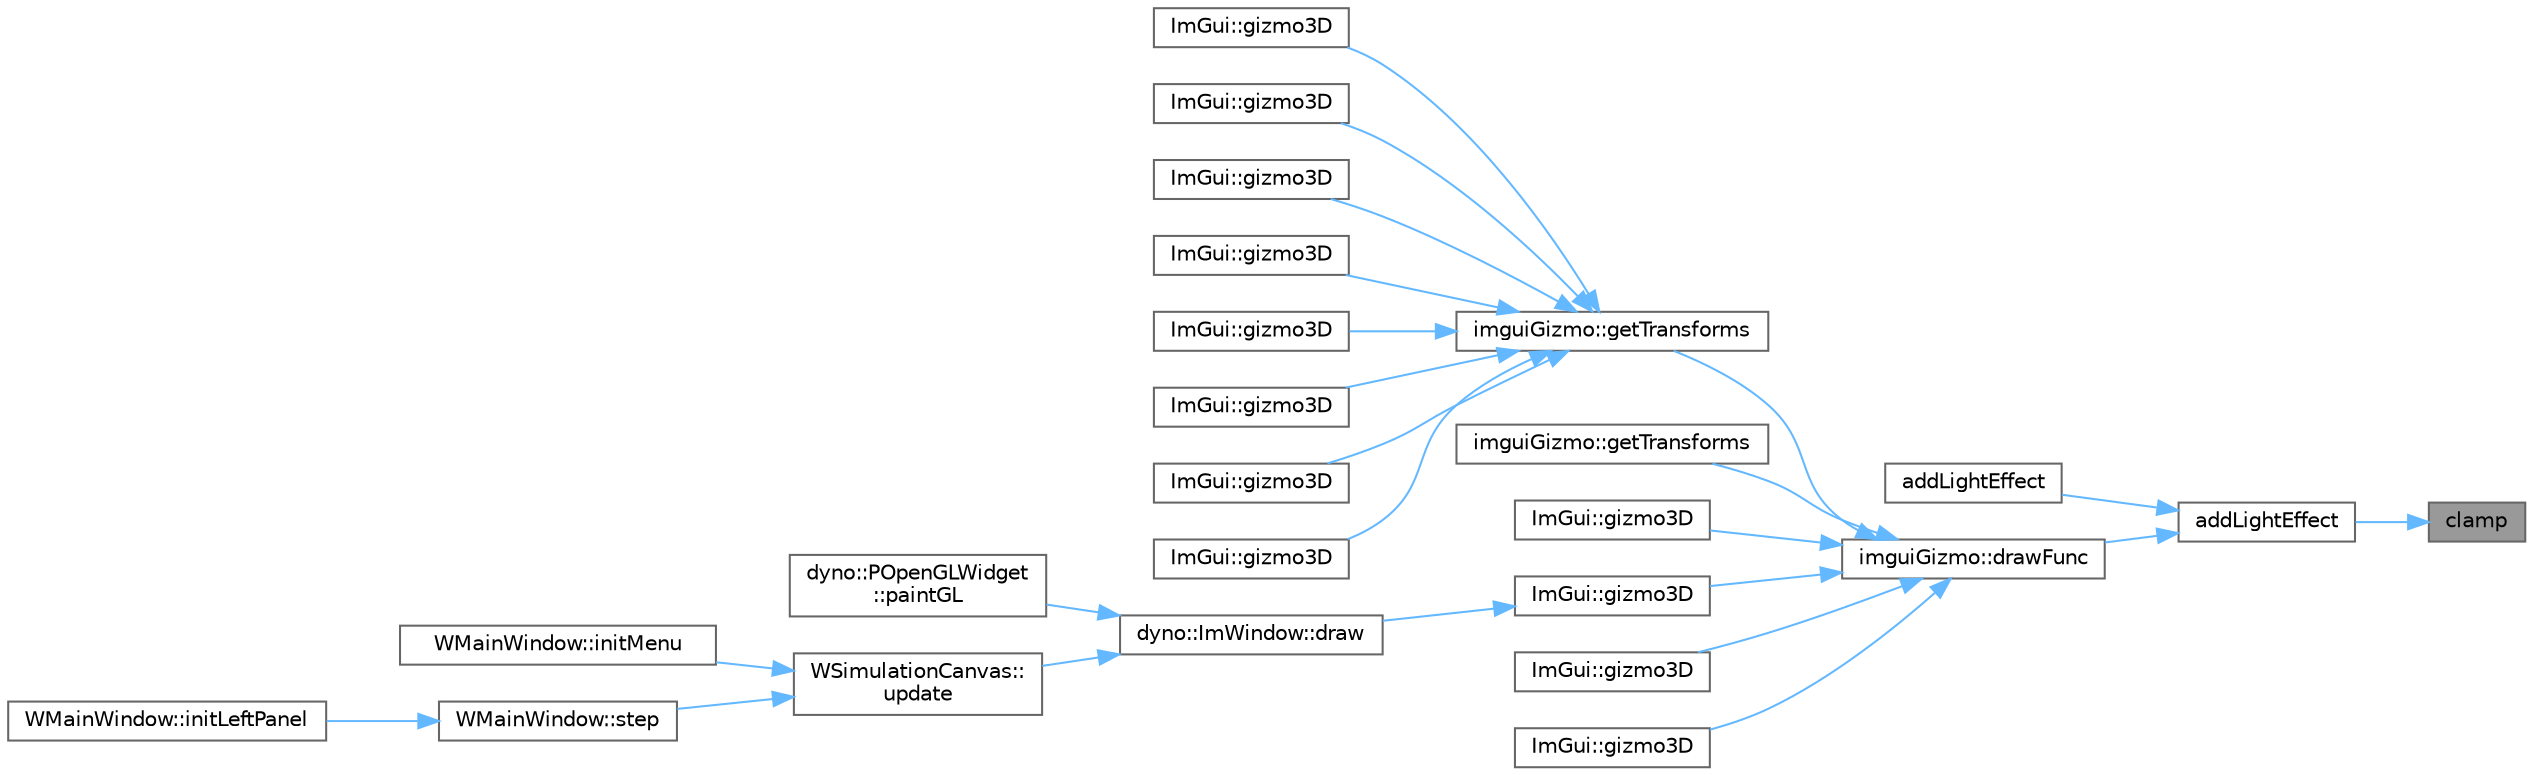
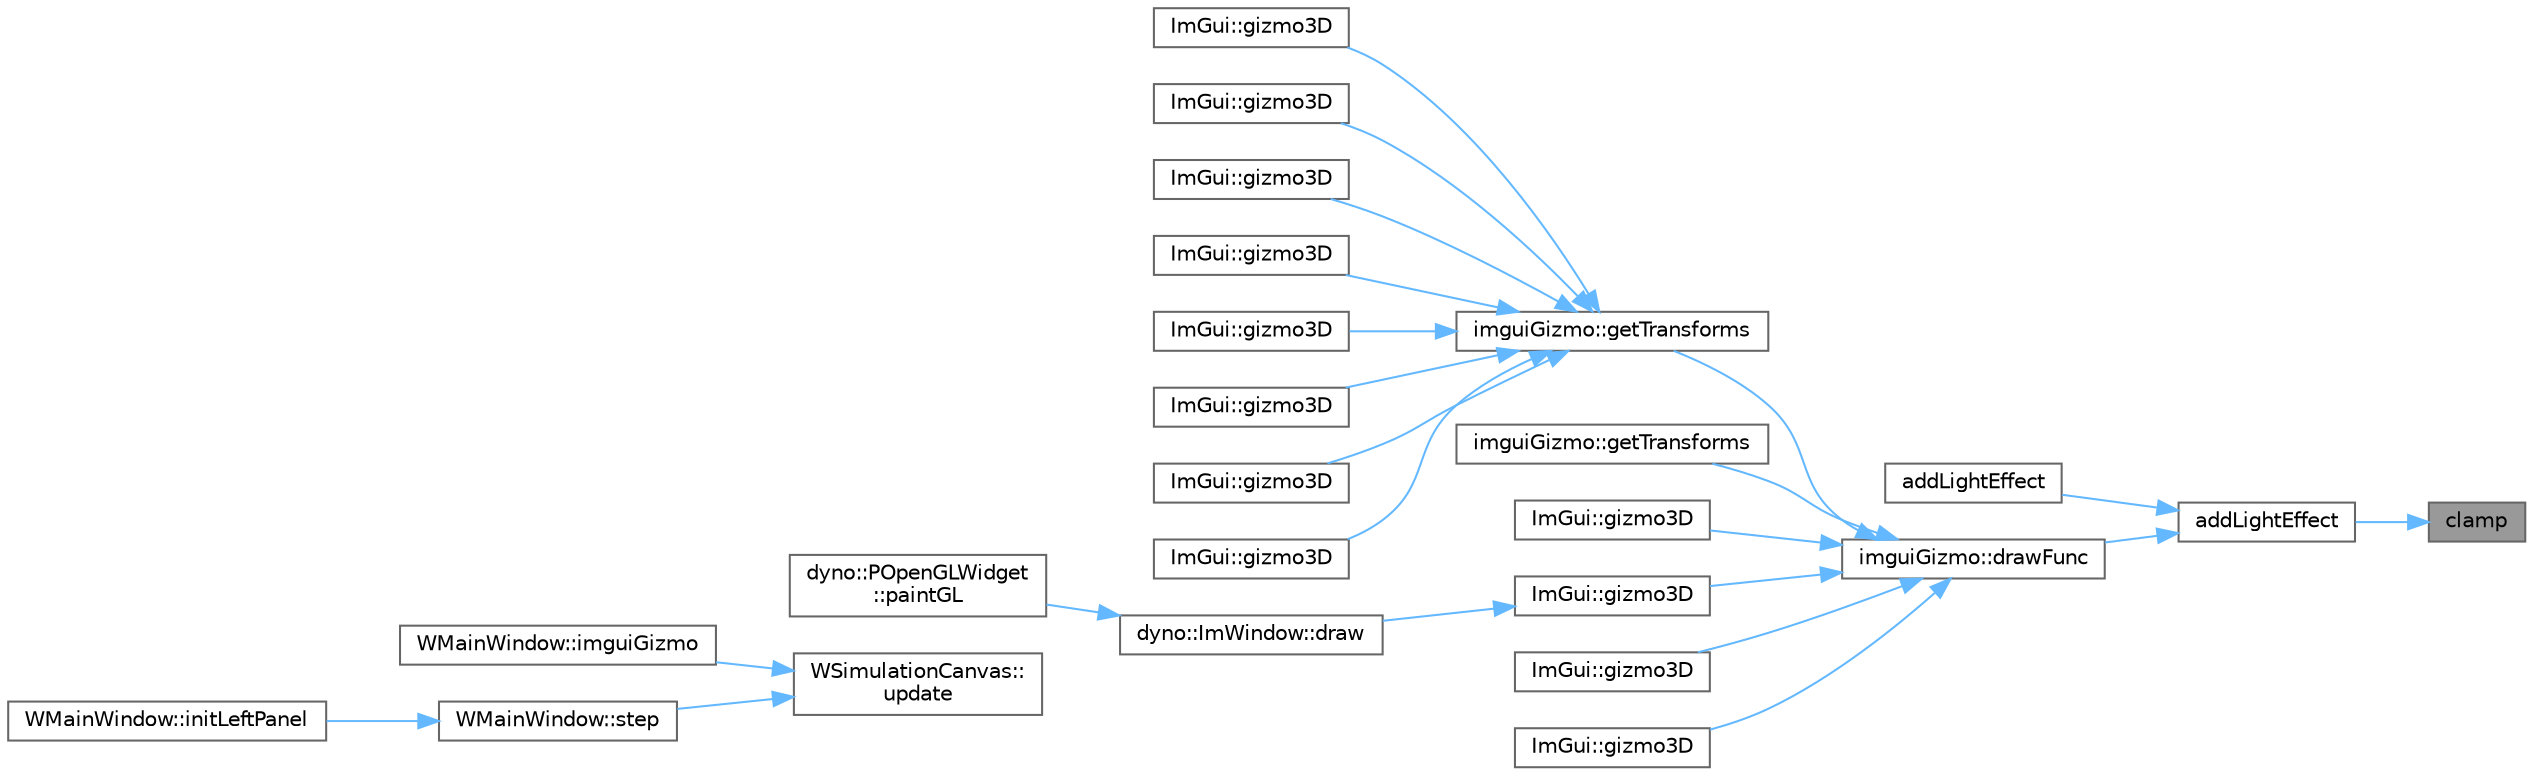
(558, 645) -> (558, 645)
(1071, 662) -> none
